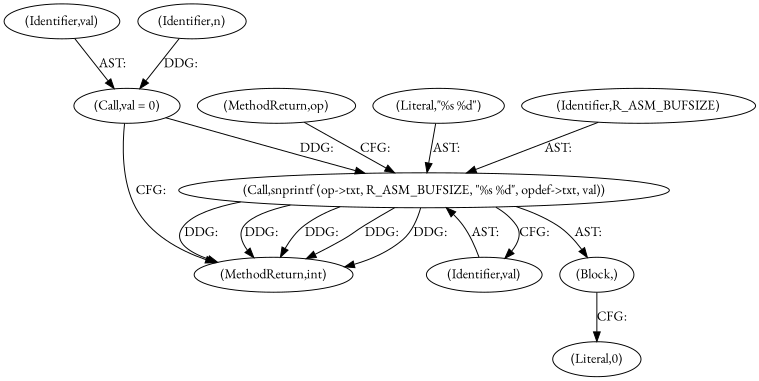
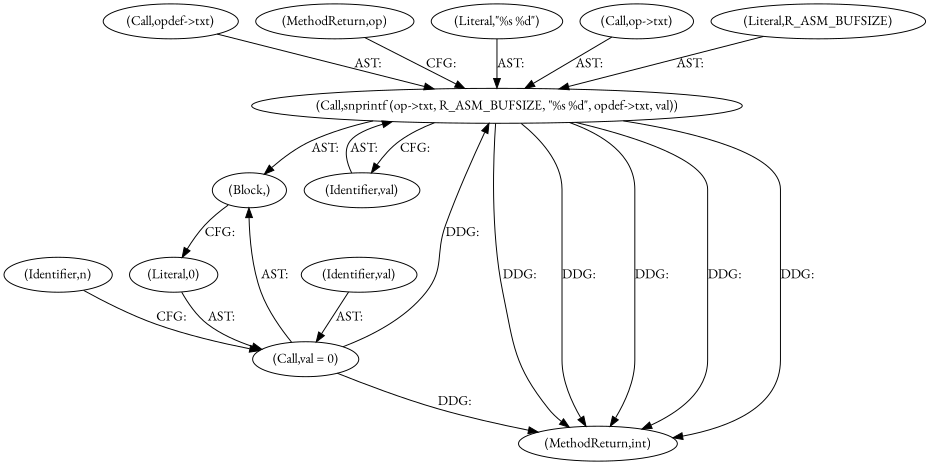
none -> (171, 21)
none -> (637, 21)
(183, 64) -> (173, 317)
(639, 106) -> (818, 21)
(153, 190) -> (457, 401)
none -> (258, 284)
none -> (211, 327)
